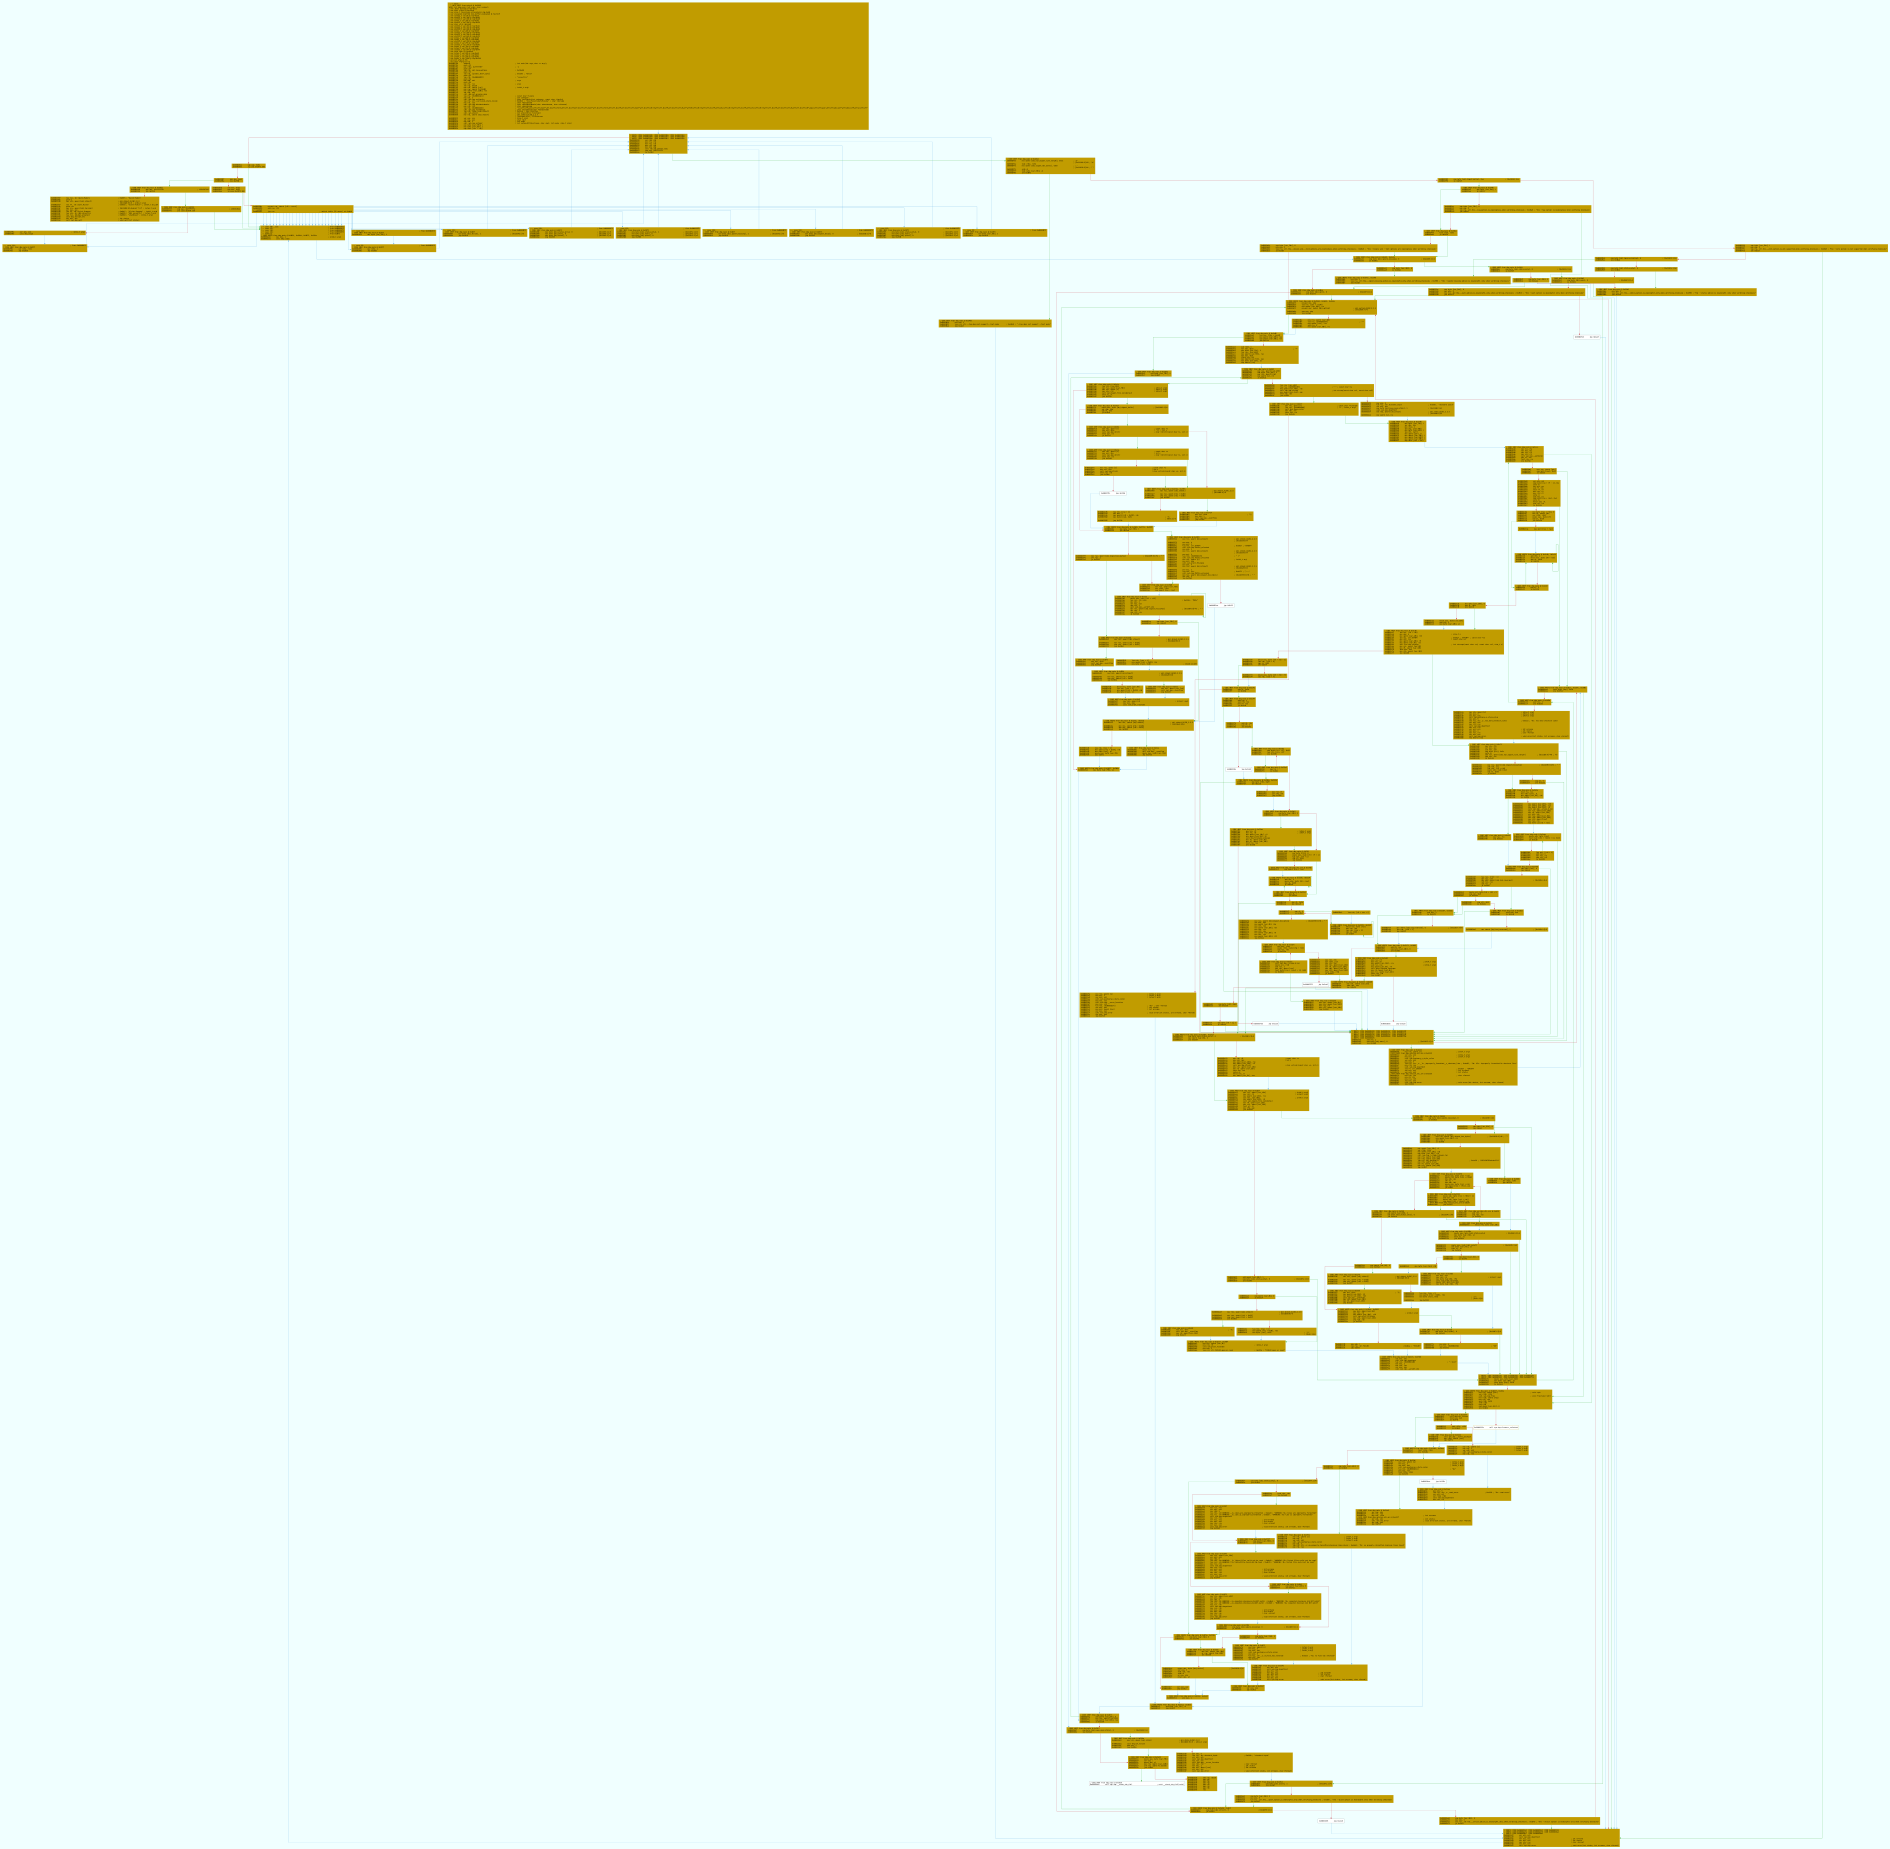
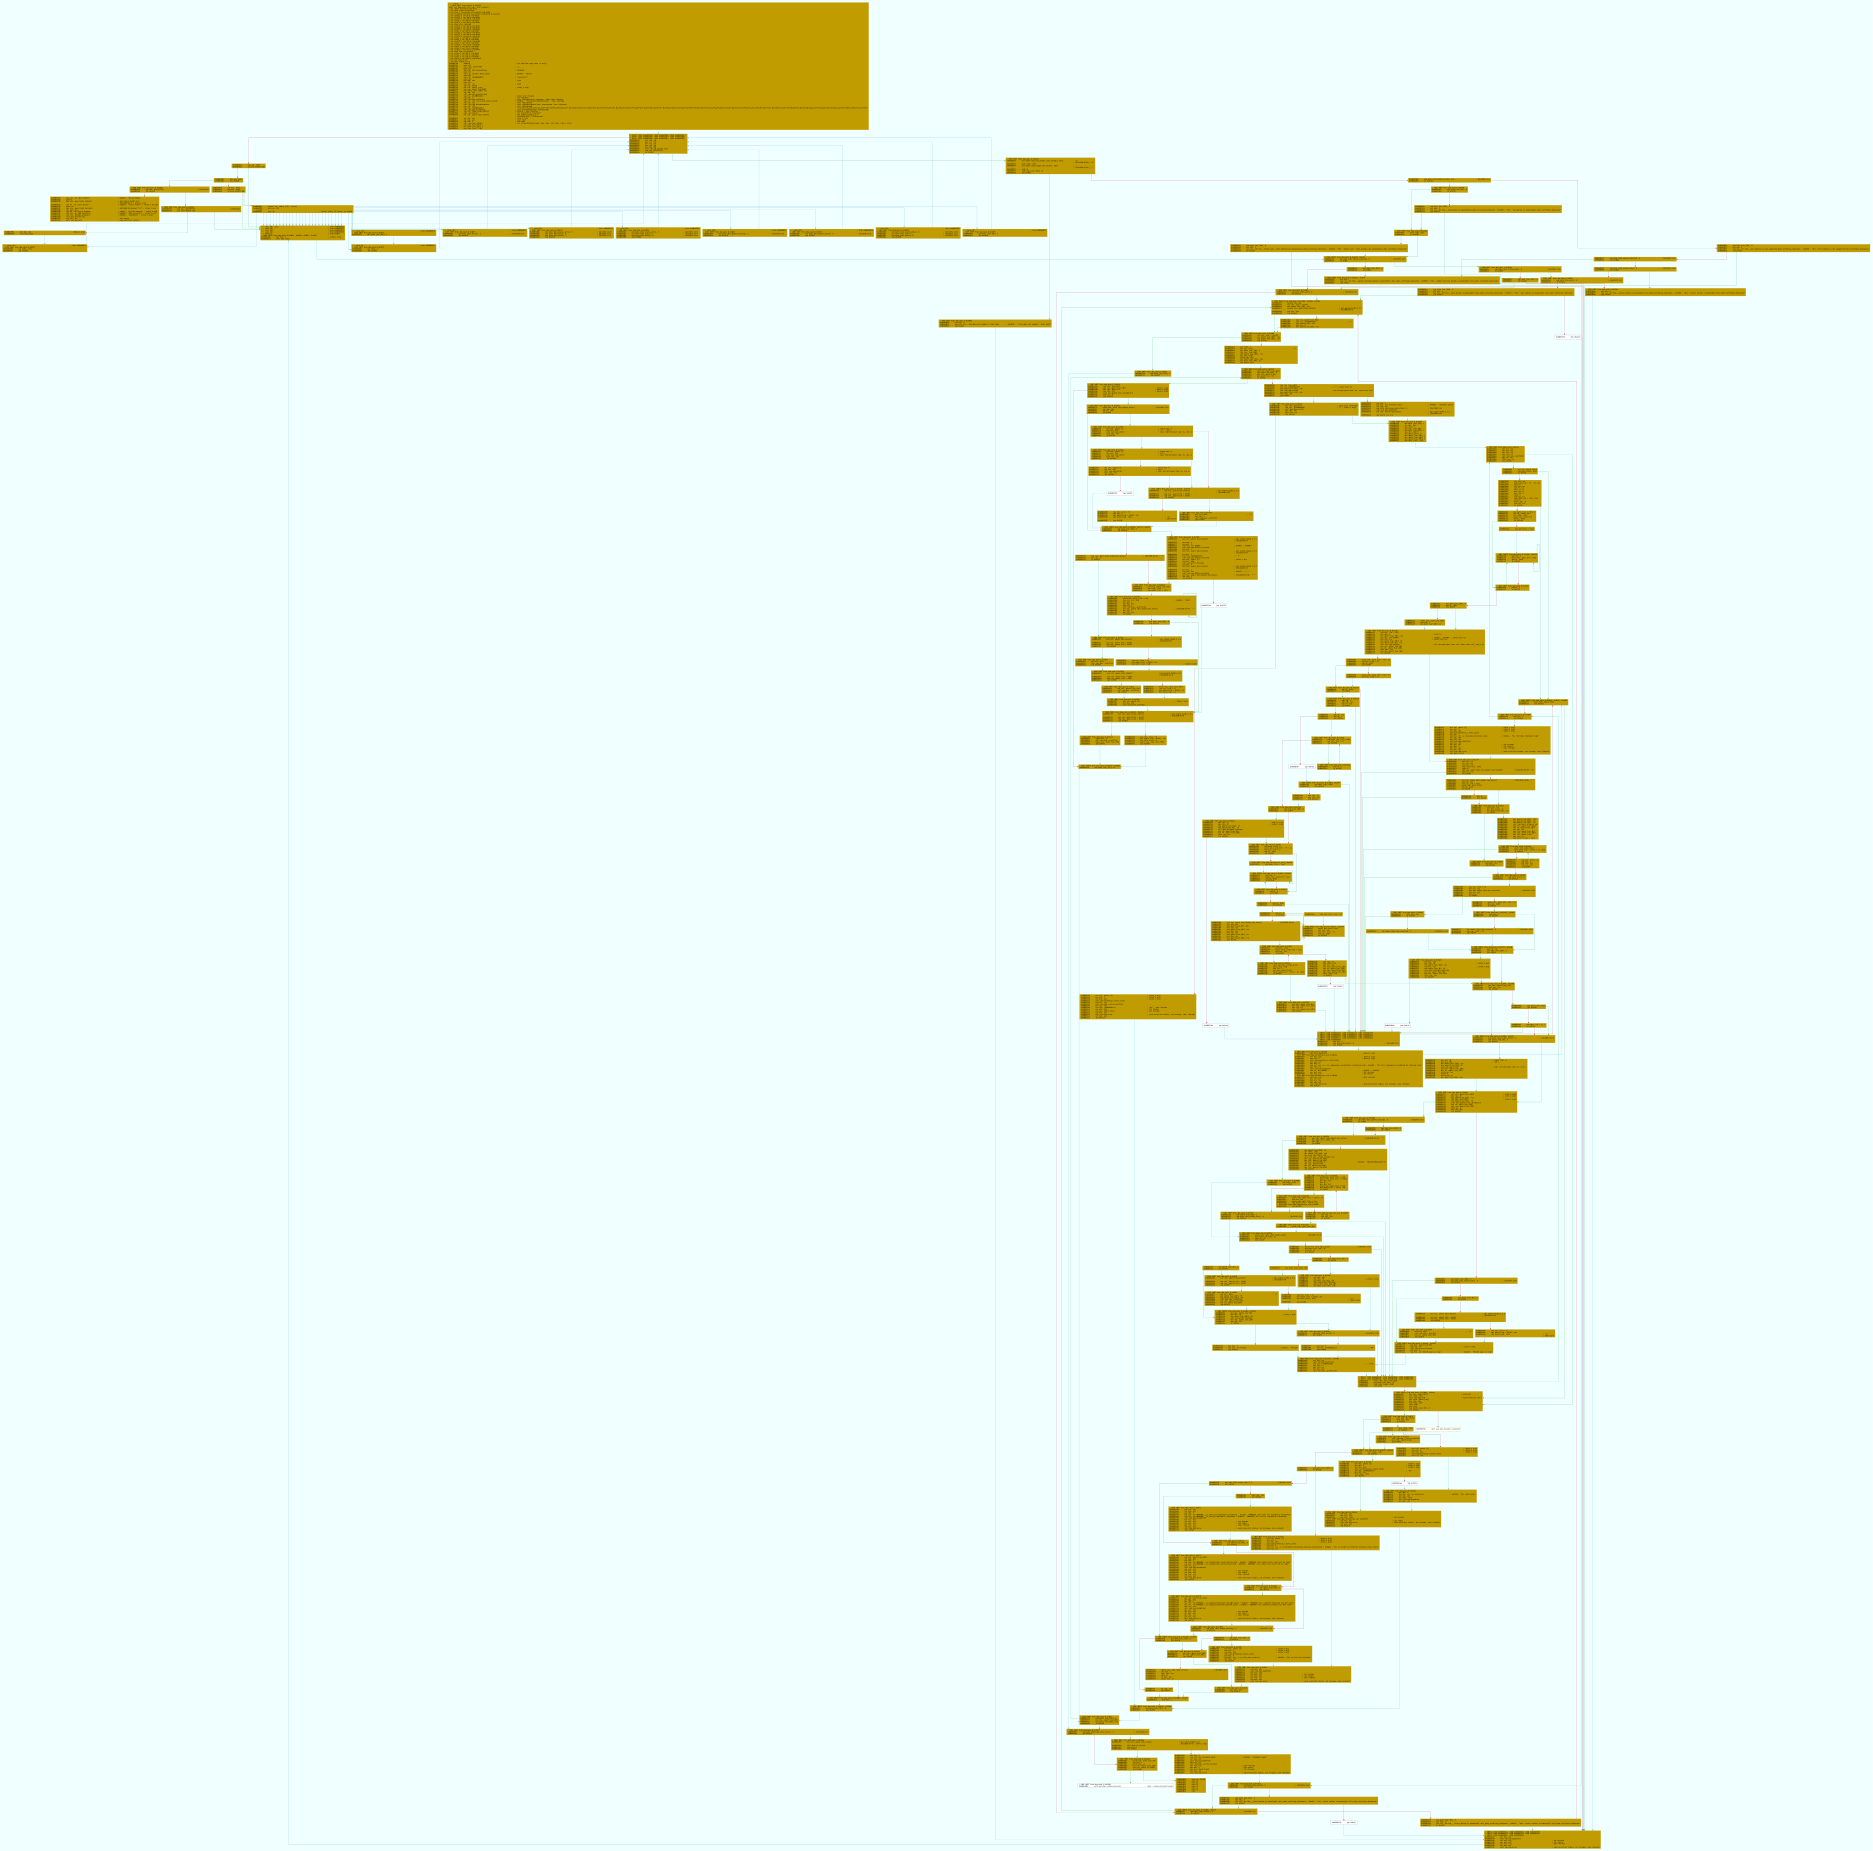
(1476, 903) -> none
